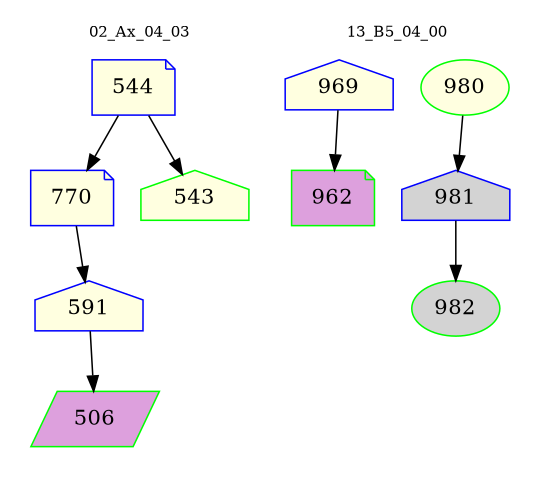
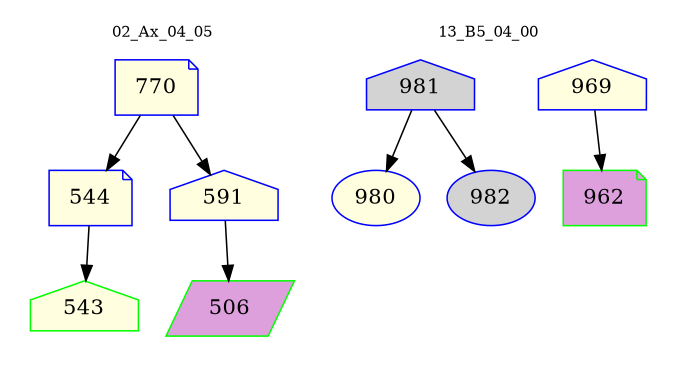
(140, 33) -> (163, 33)
(465, 87) -> (376, 198)
(461, 135) -> (402, 133)
(107, 136) -> (128, 136)
(456, 308) -> (491, 198)
